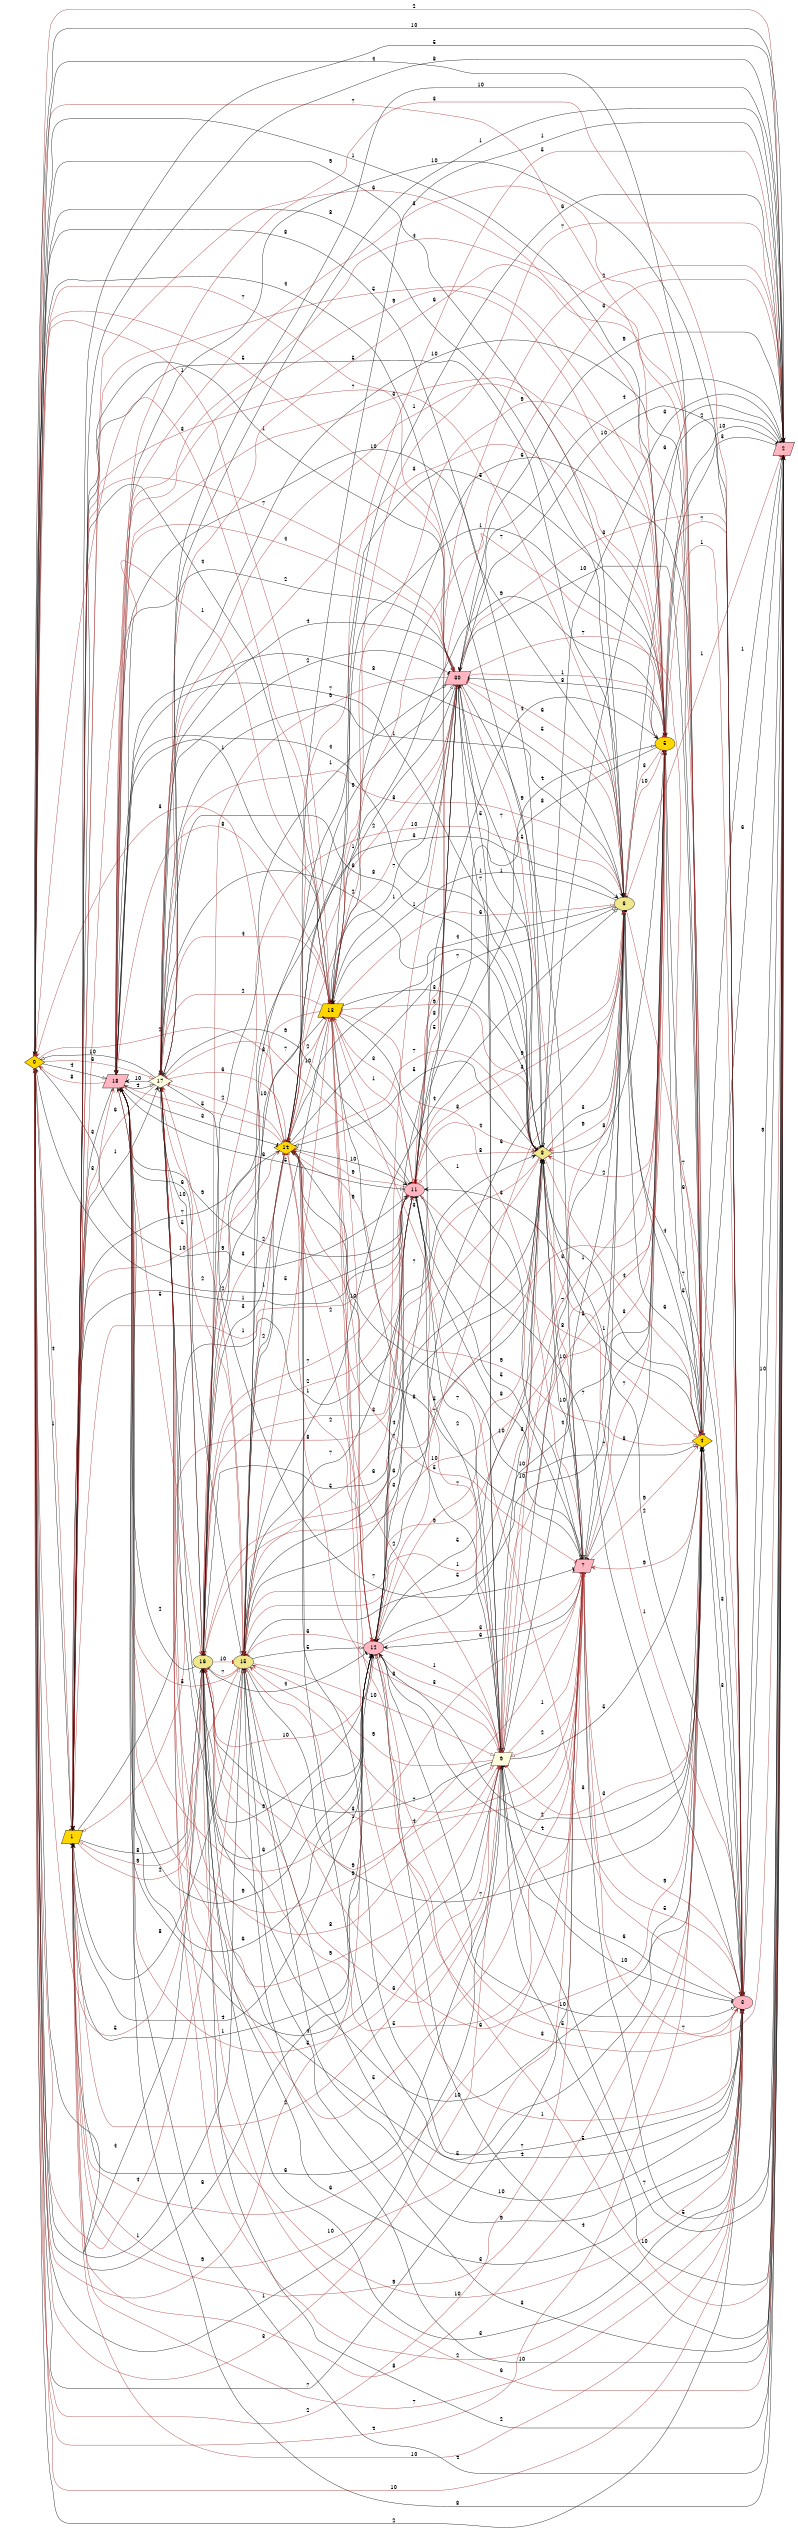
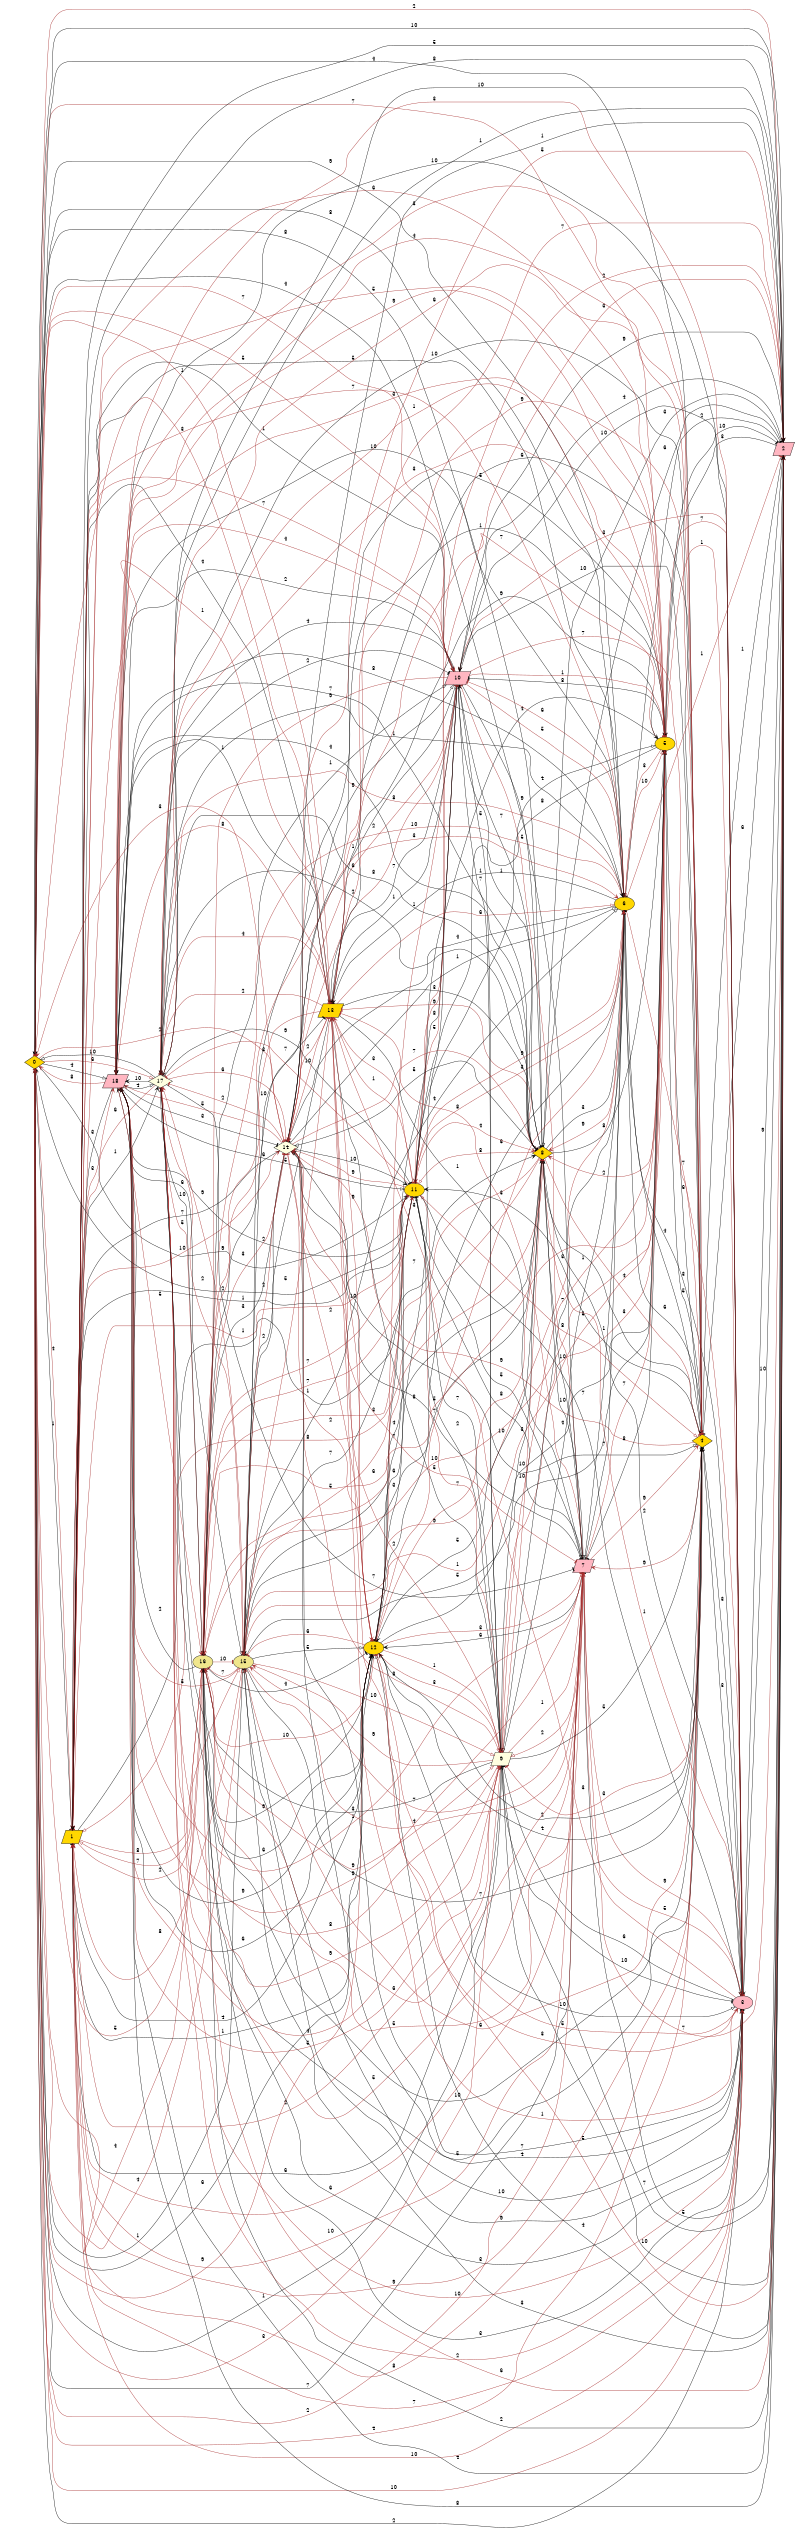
(107, 119) -> none
(441, 374) -> none
(458, 678) -> (458, 678)
(624, 904) -> (624, 904)
(458, 957) -> (458, 957)
(286, 1148) -> (286, 1148)
(543, 1153) -> (543, 1153)
(252, 1165) -> (252, 1165)
(414, 1190) -> (414, 1190)
(684, 1274) -> (684, 1274)
(264, 1285) -> (264, 1285)
(308, 1382) -> (308, 1382)
(375, 1482) -> (375, 1482)
(374, 1648) -> (374, 1648)
(173, 1846) -> (173, 1846)
(138, 1861) -> (138, 1861)
(140, 1882) -> (140, 1882)
(179, 1919) -> (179, 1919)
(54, 2056) -> (54, 2056)
(751, 2361) -> none
